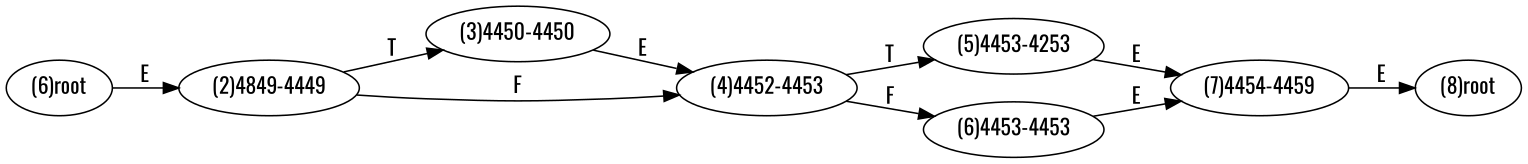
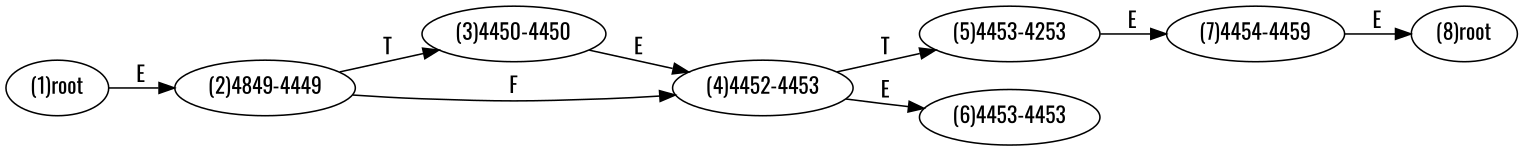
(59, 88) -> (57, 88)
(890, 98) -> (886, 92)
(1129, 110) -> none
